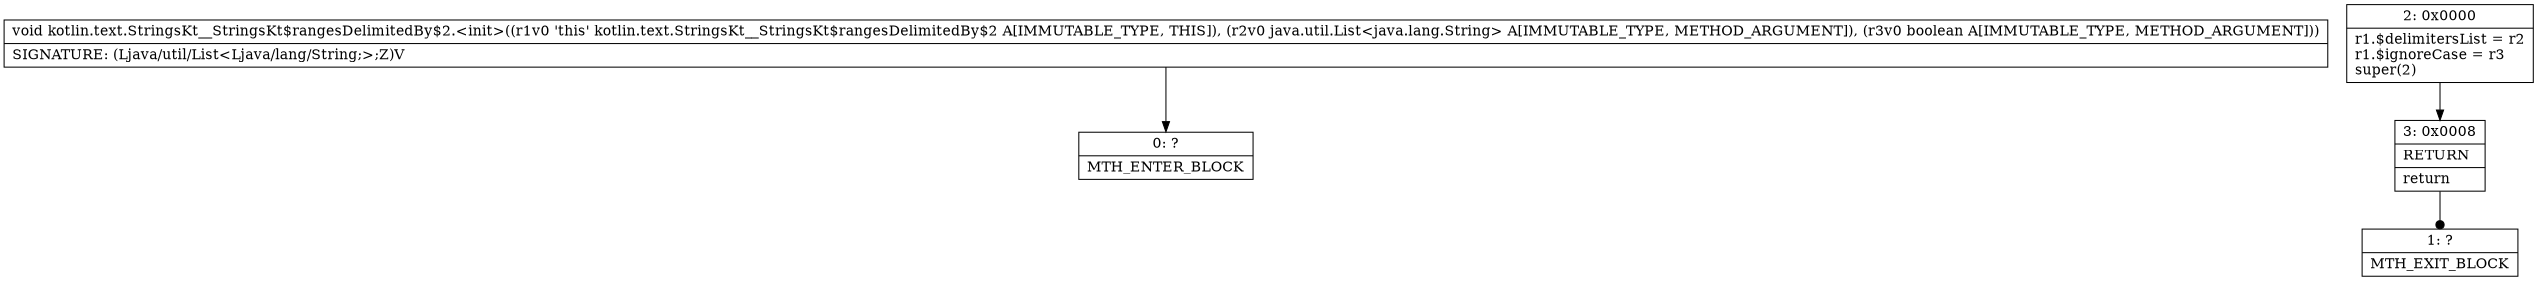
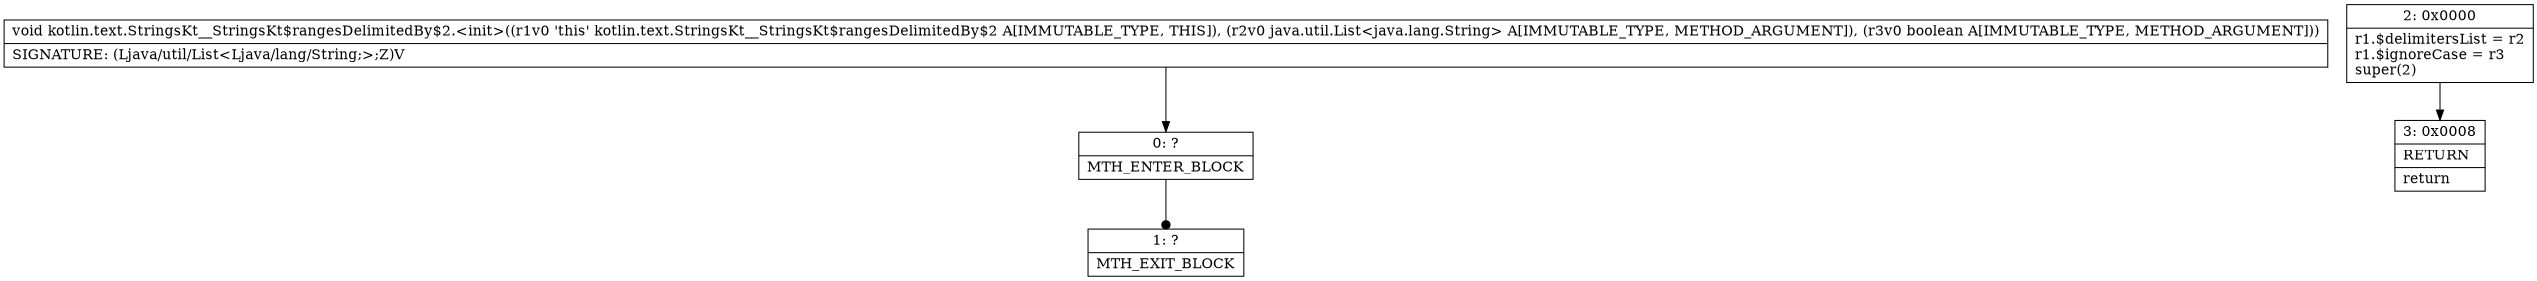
(2440, 206) -> (1166, 200)
